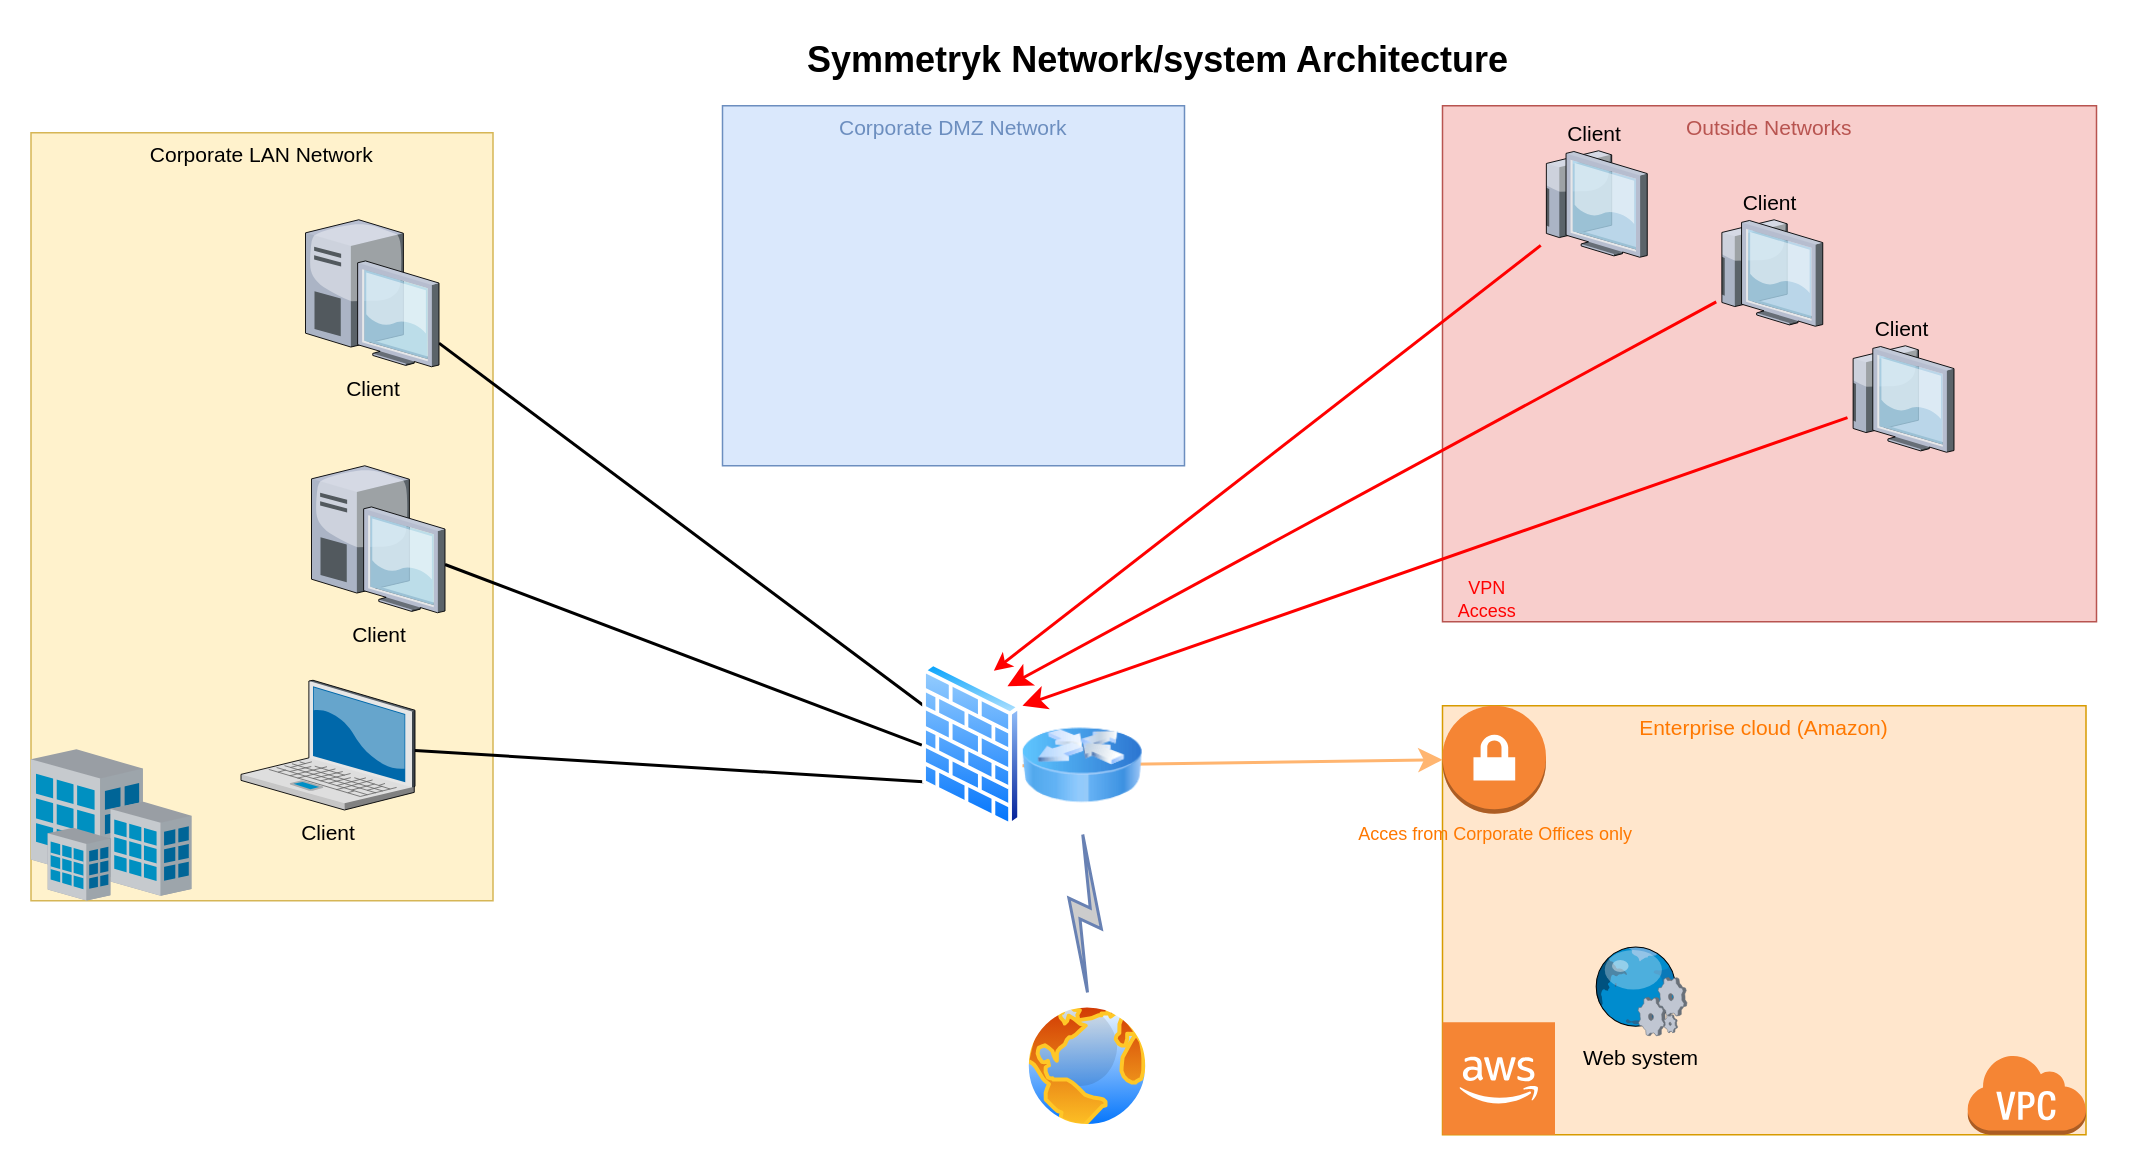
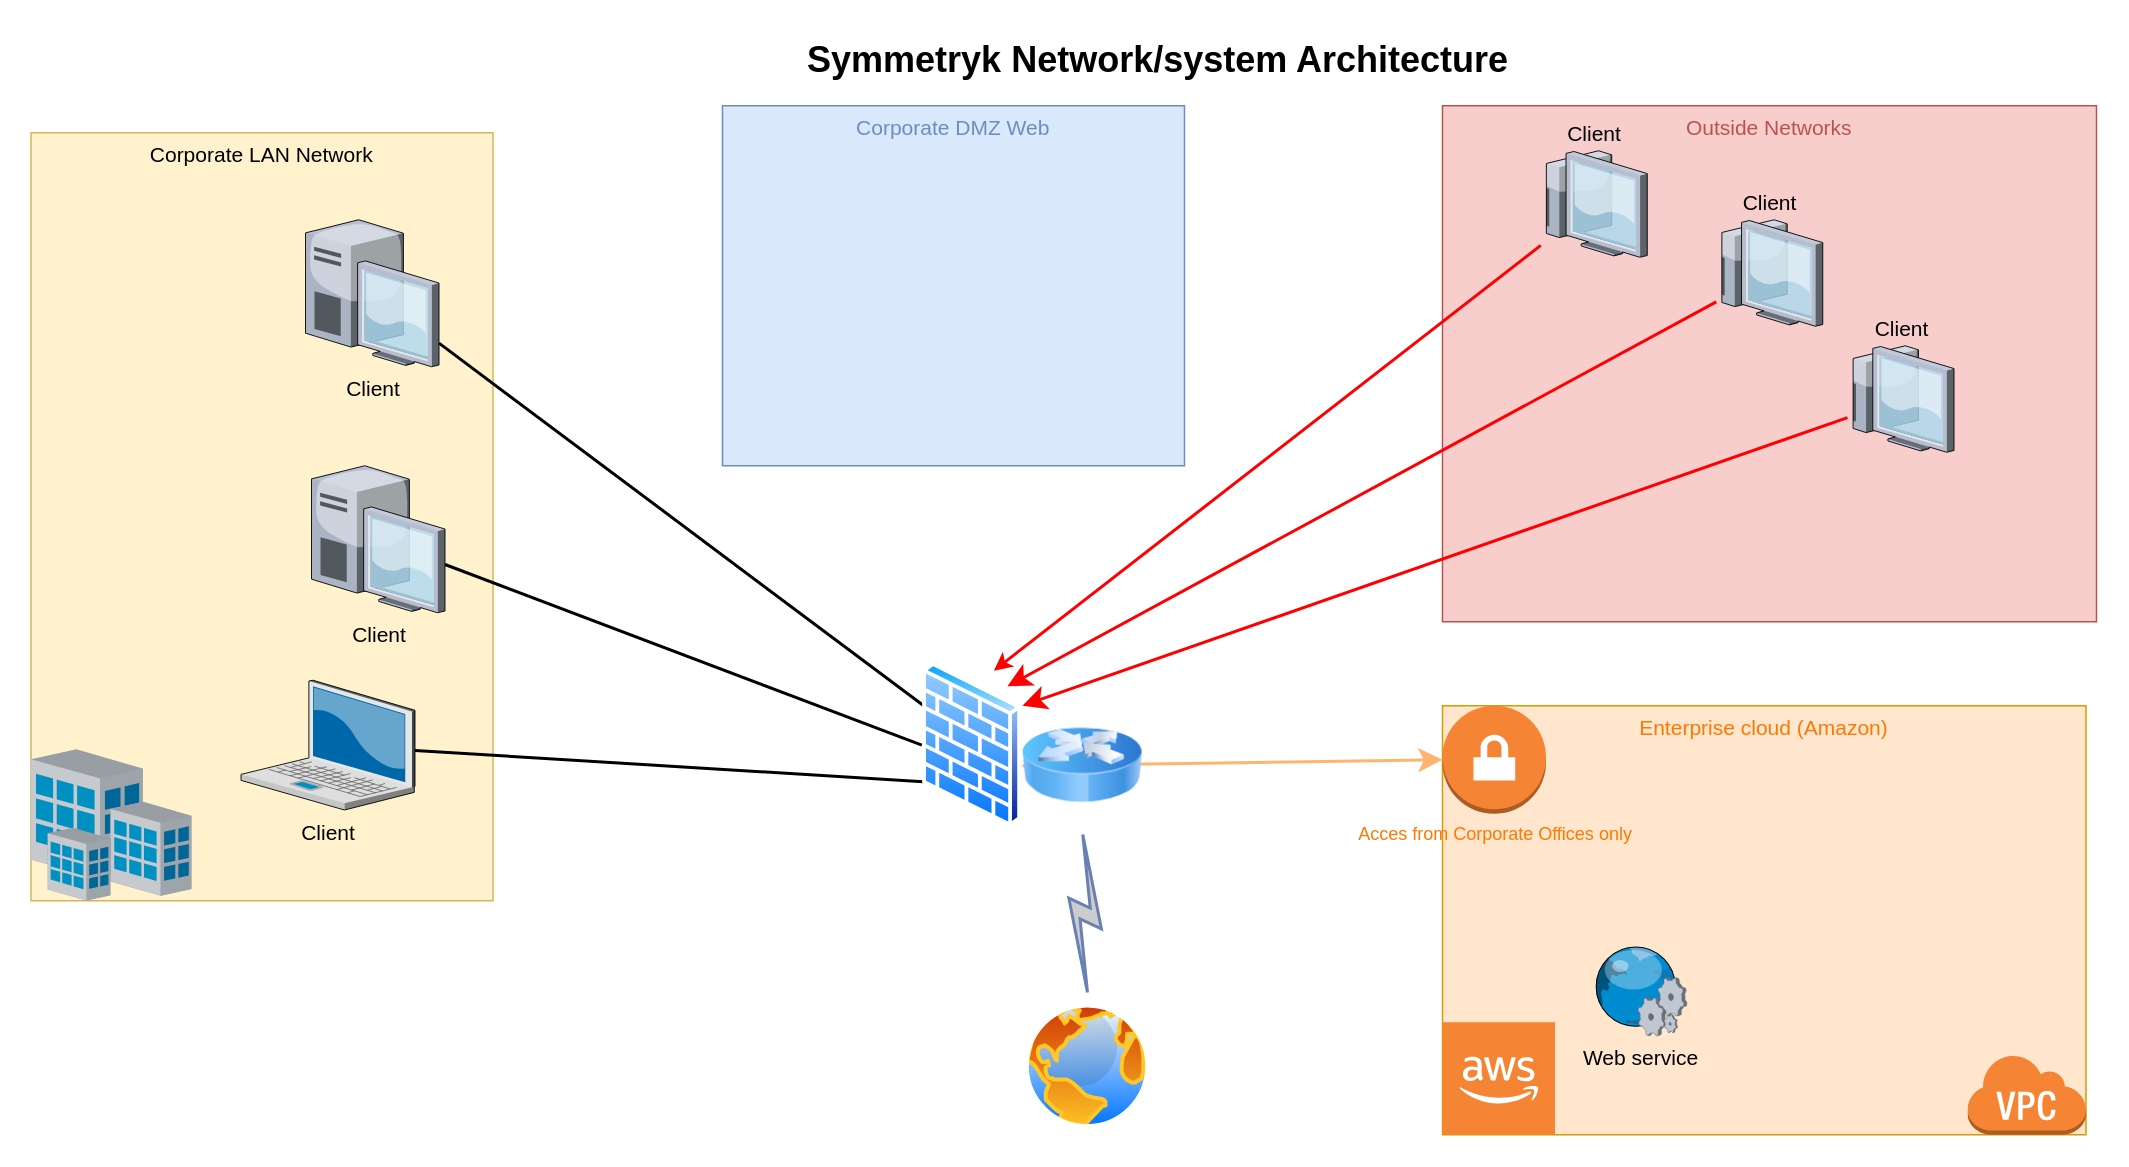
(953, 129) -> (953, 129)
(1487, 599) -> none
(1641, 1059) -> (1641, 1059)
